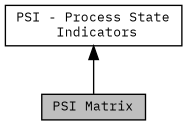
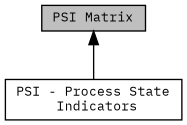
(94, 77) -> (94, 62)
